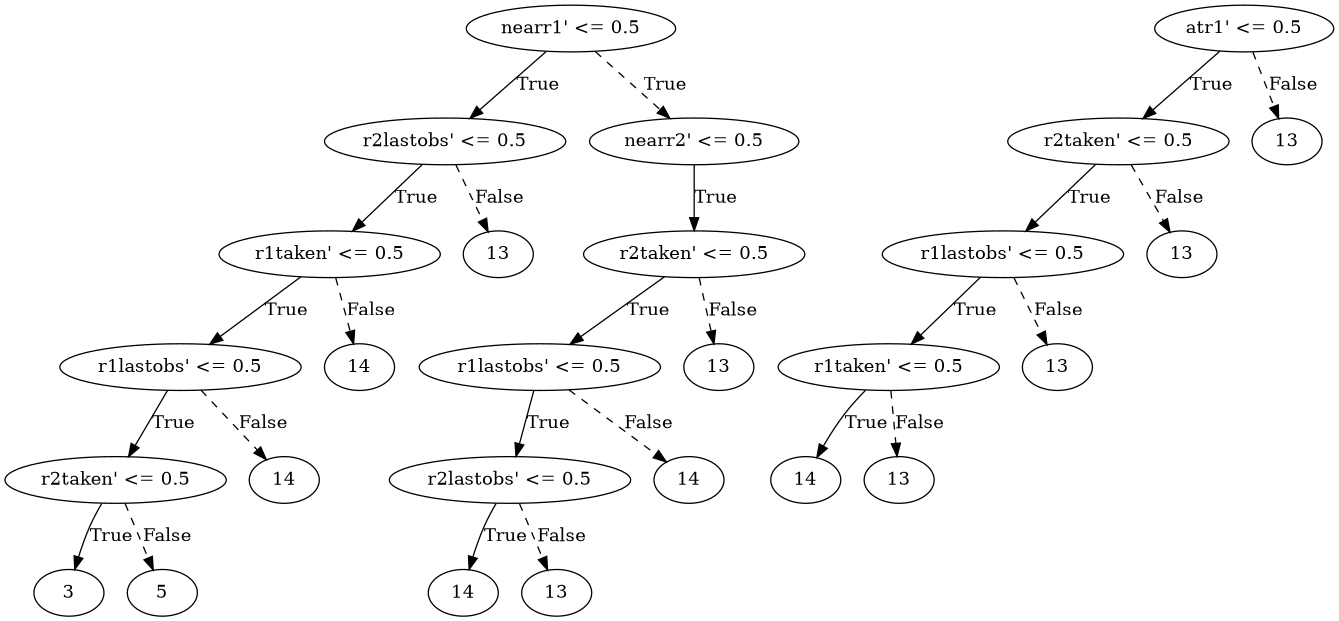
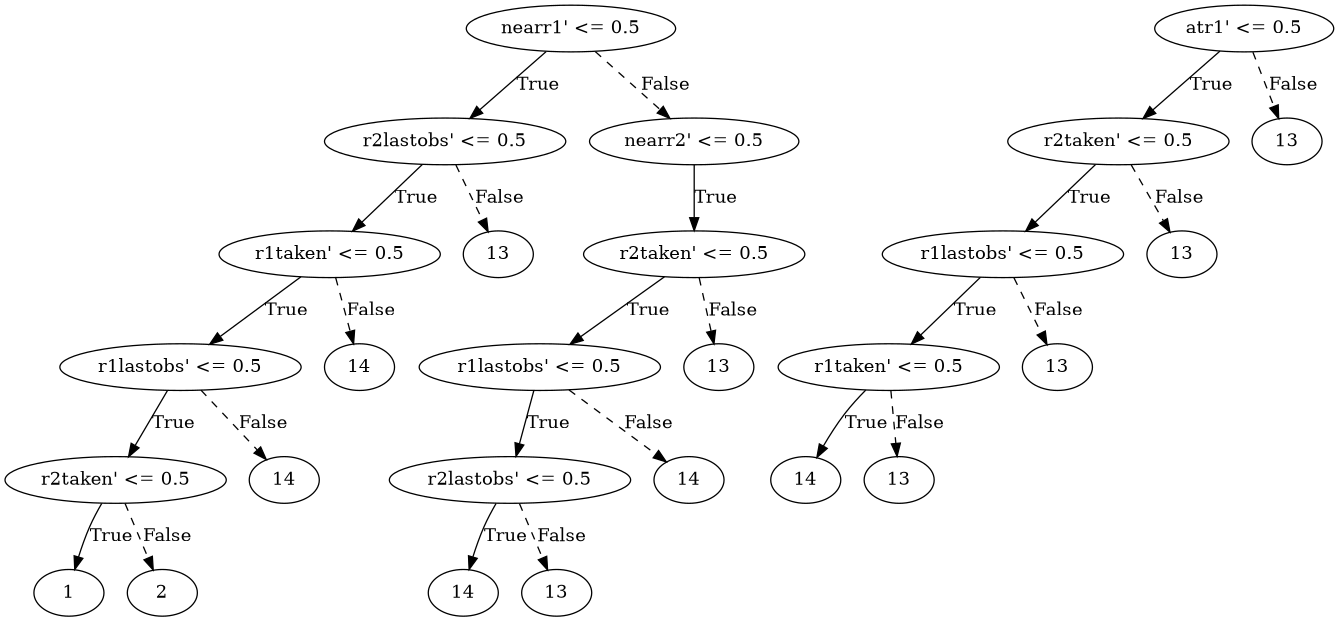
(666, 85) -> (666, 85)
(69, 593) -> (69, 593)
(162, 593) -> (162, 593)
